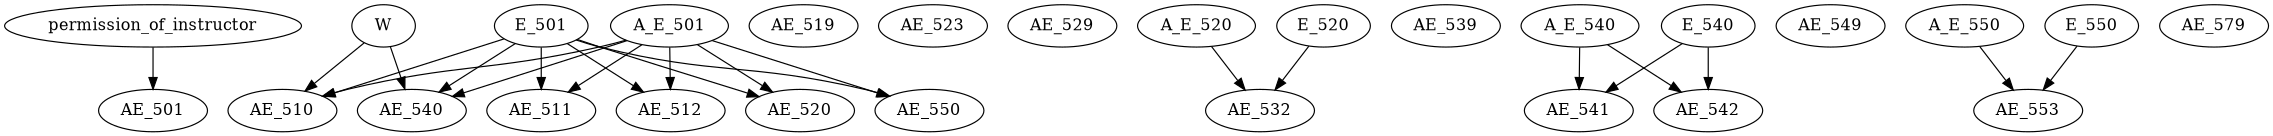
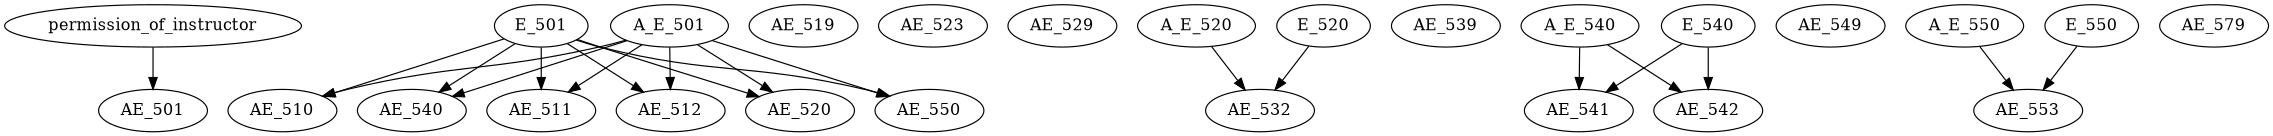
(384, 26) -> none
